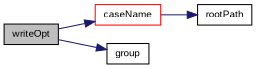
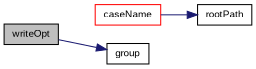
(72, 26) -> none
